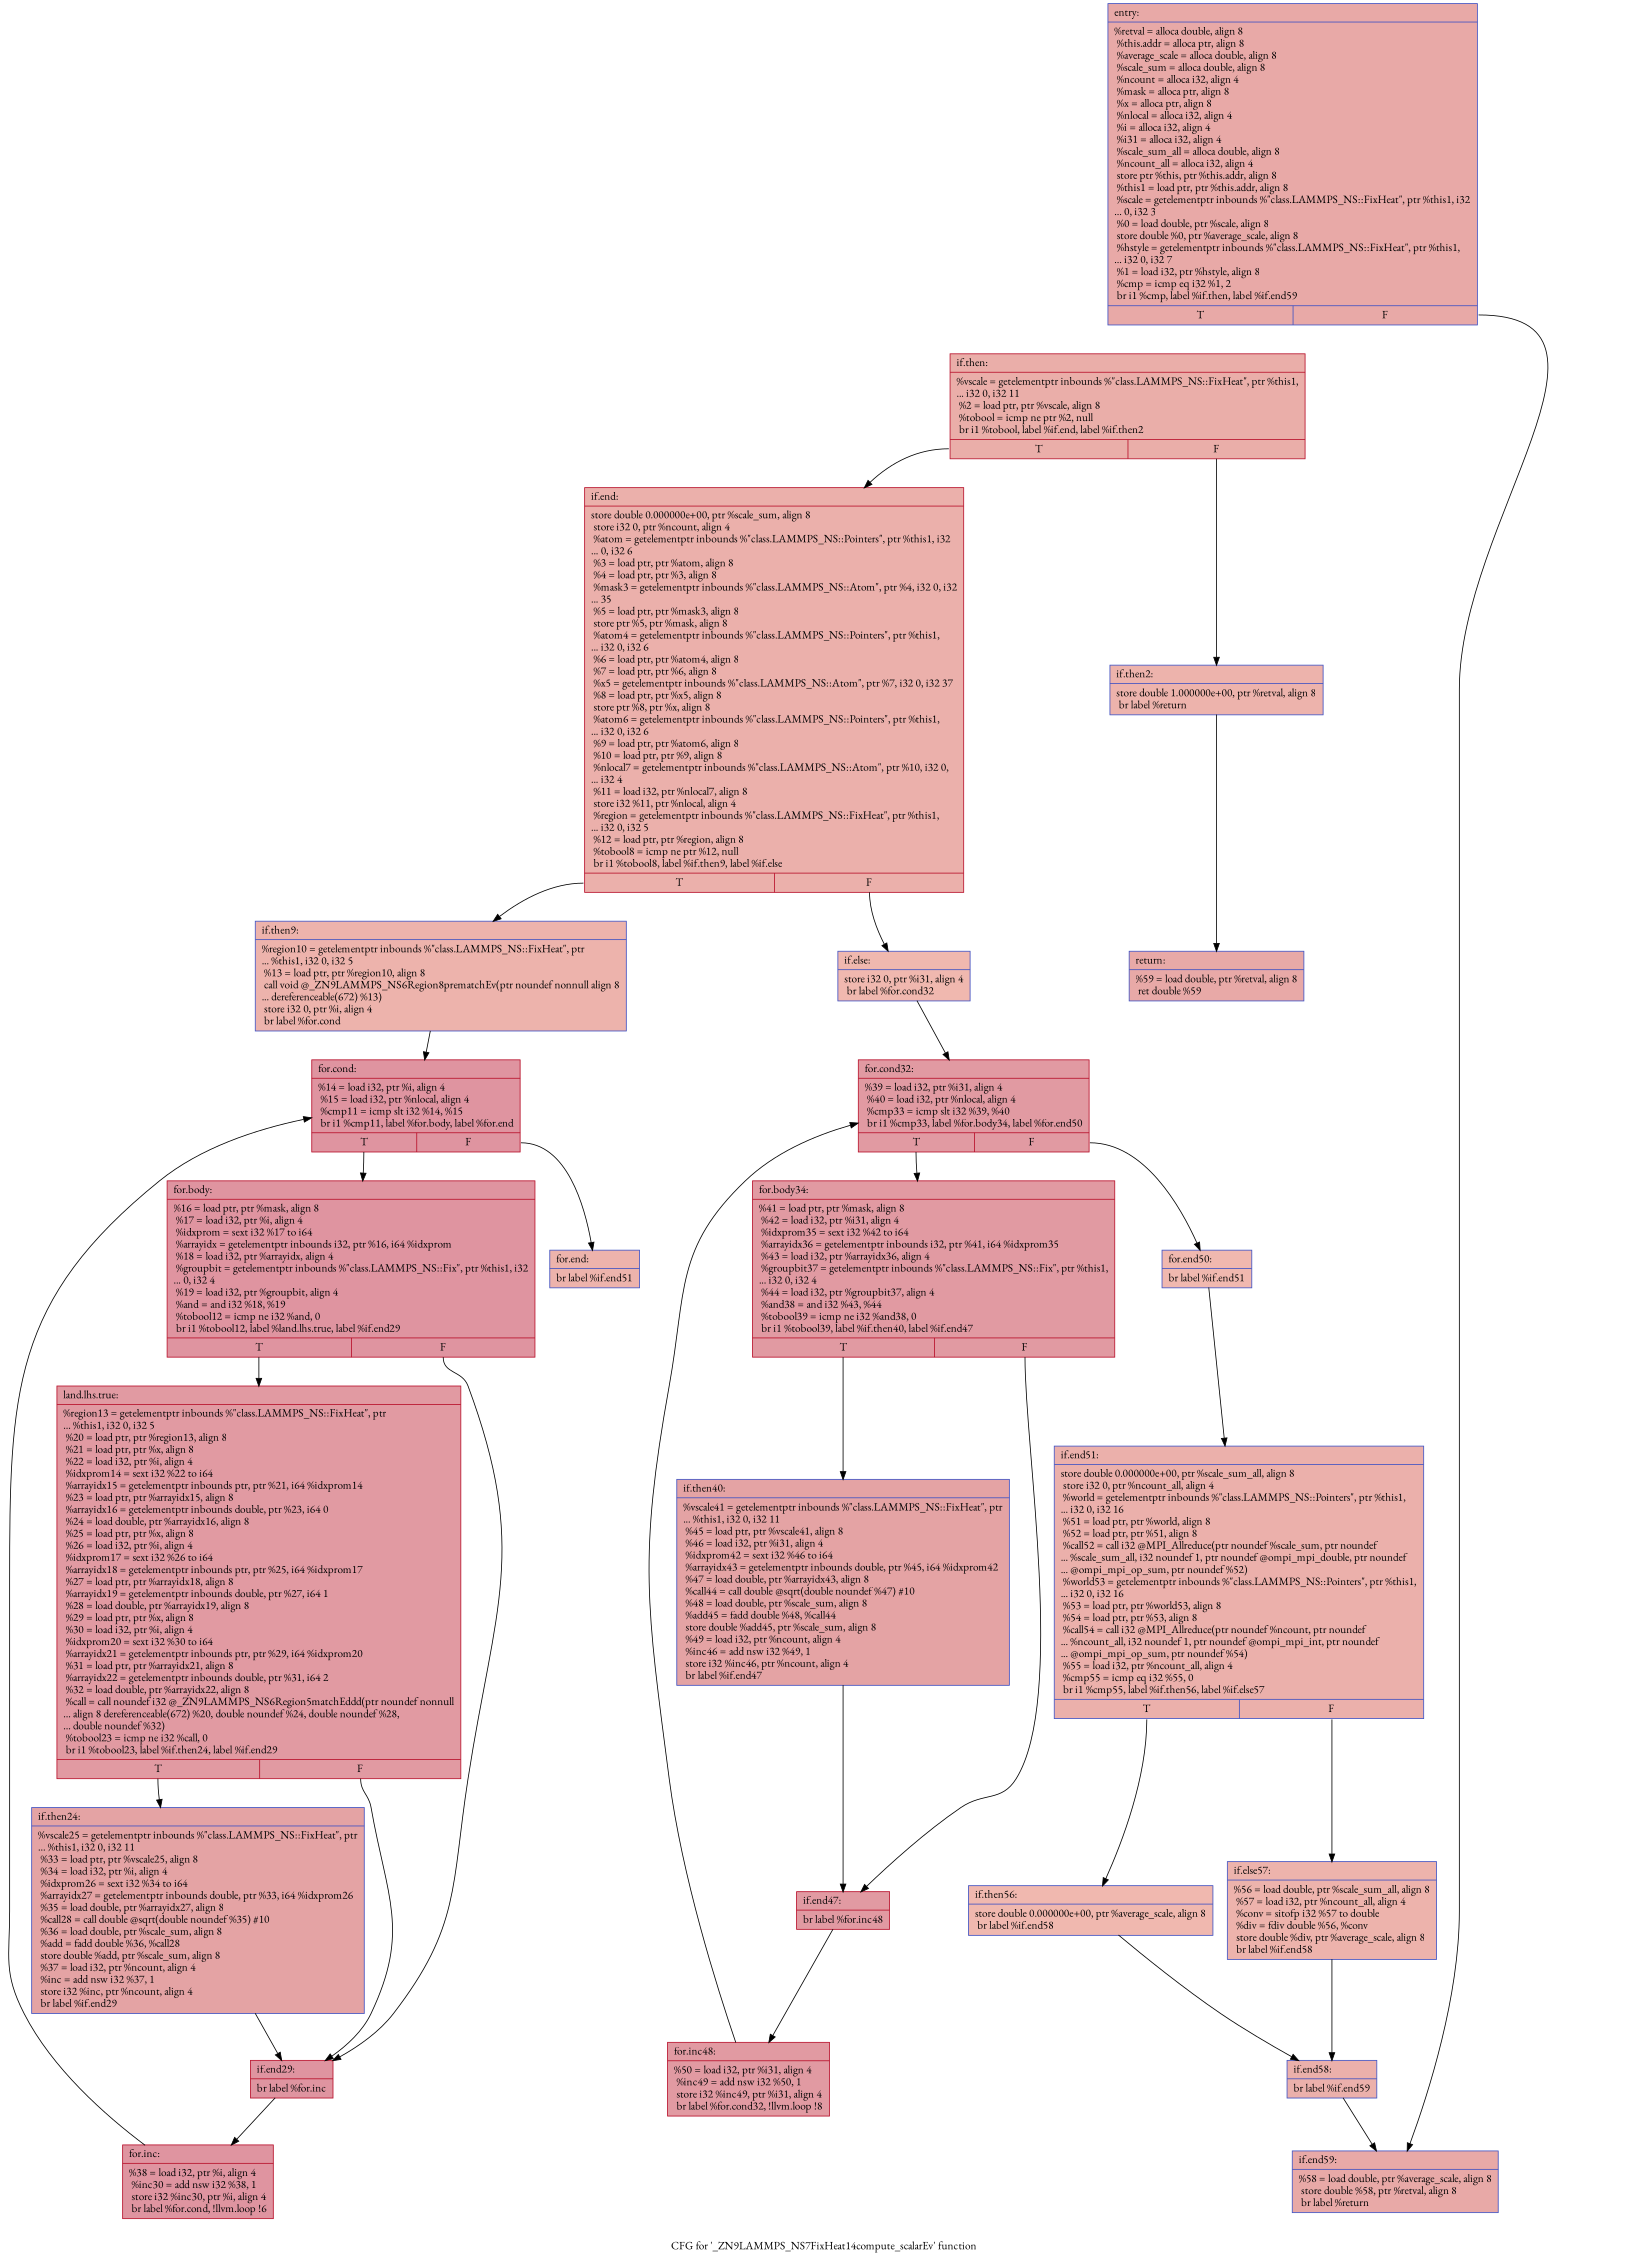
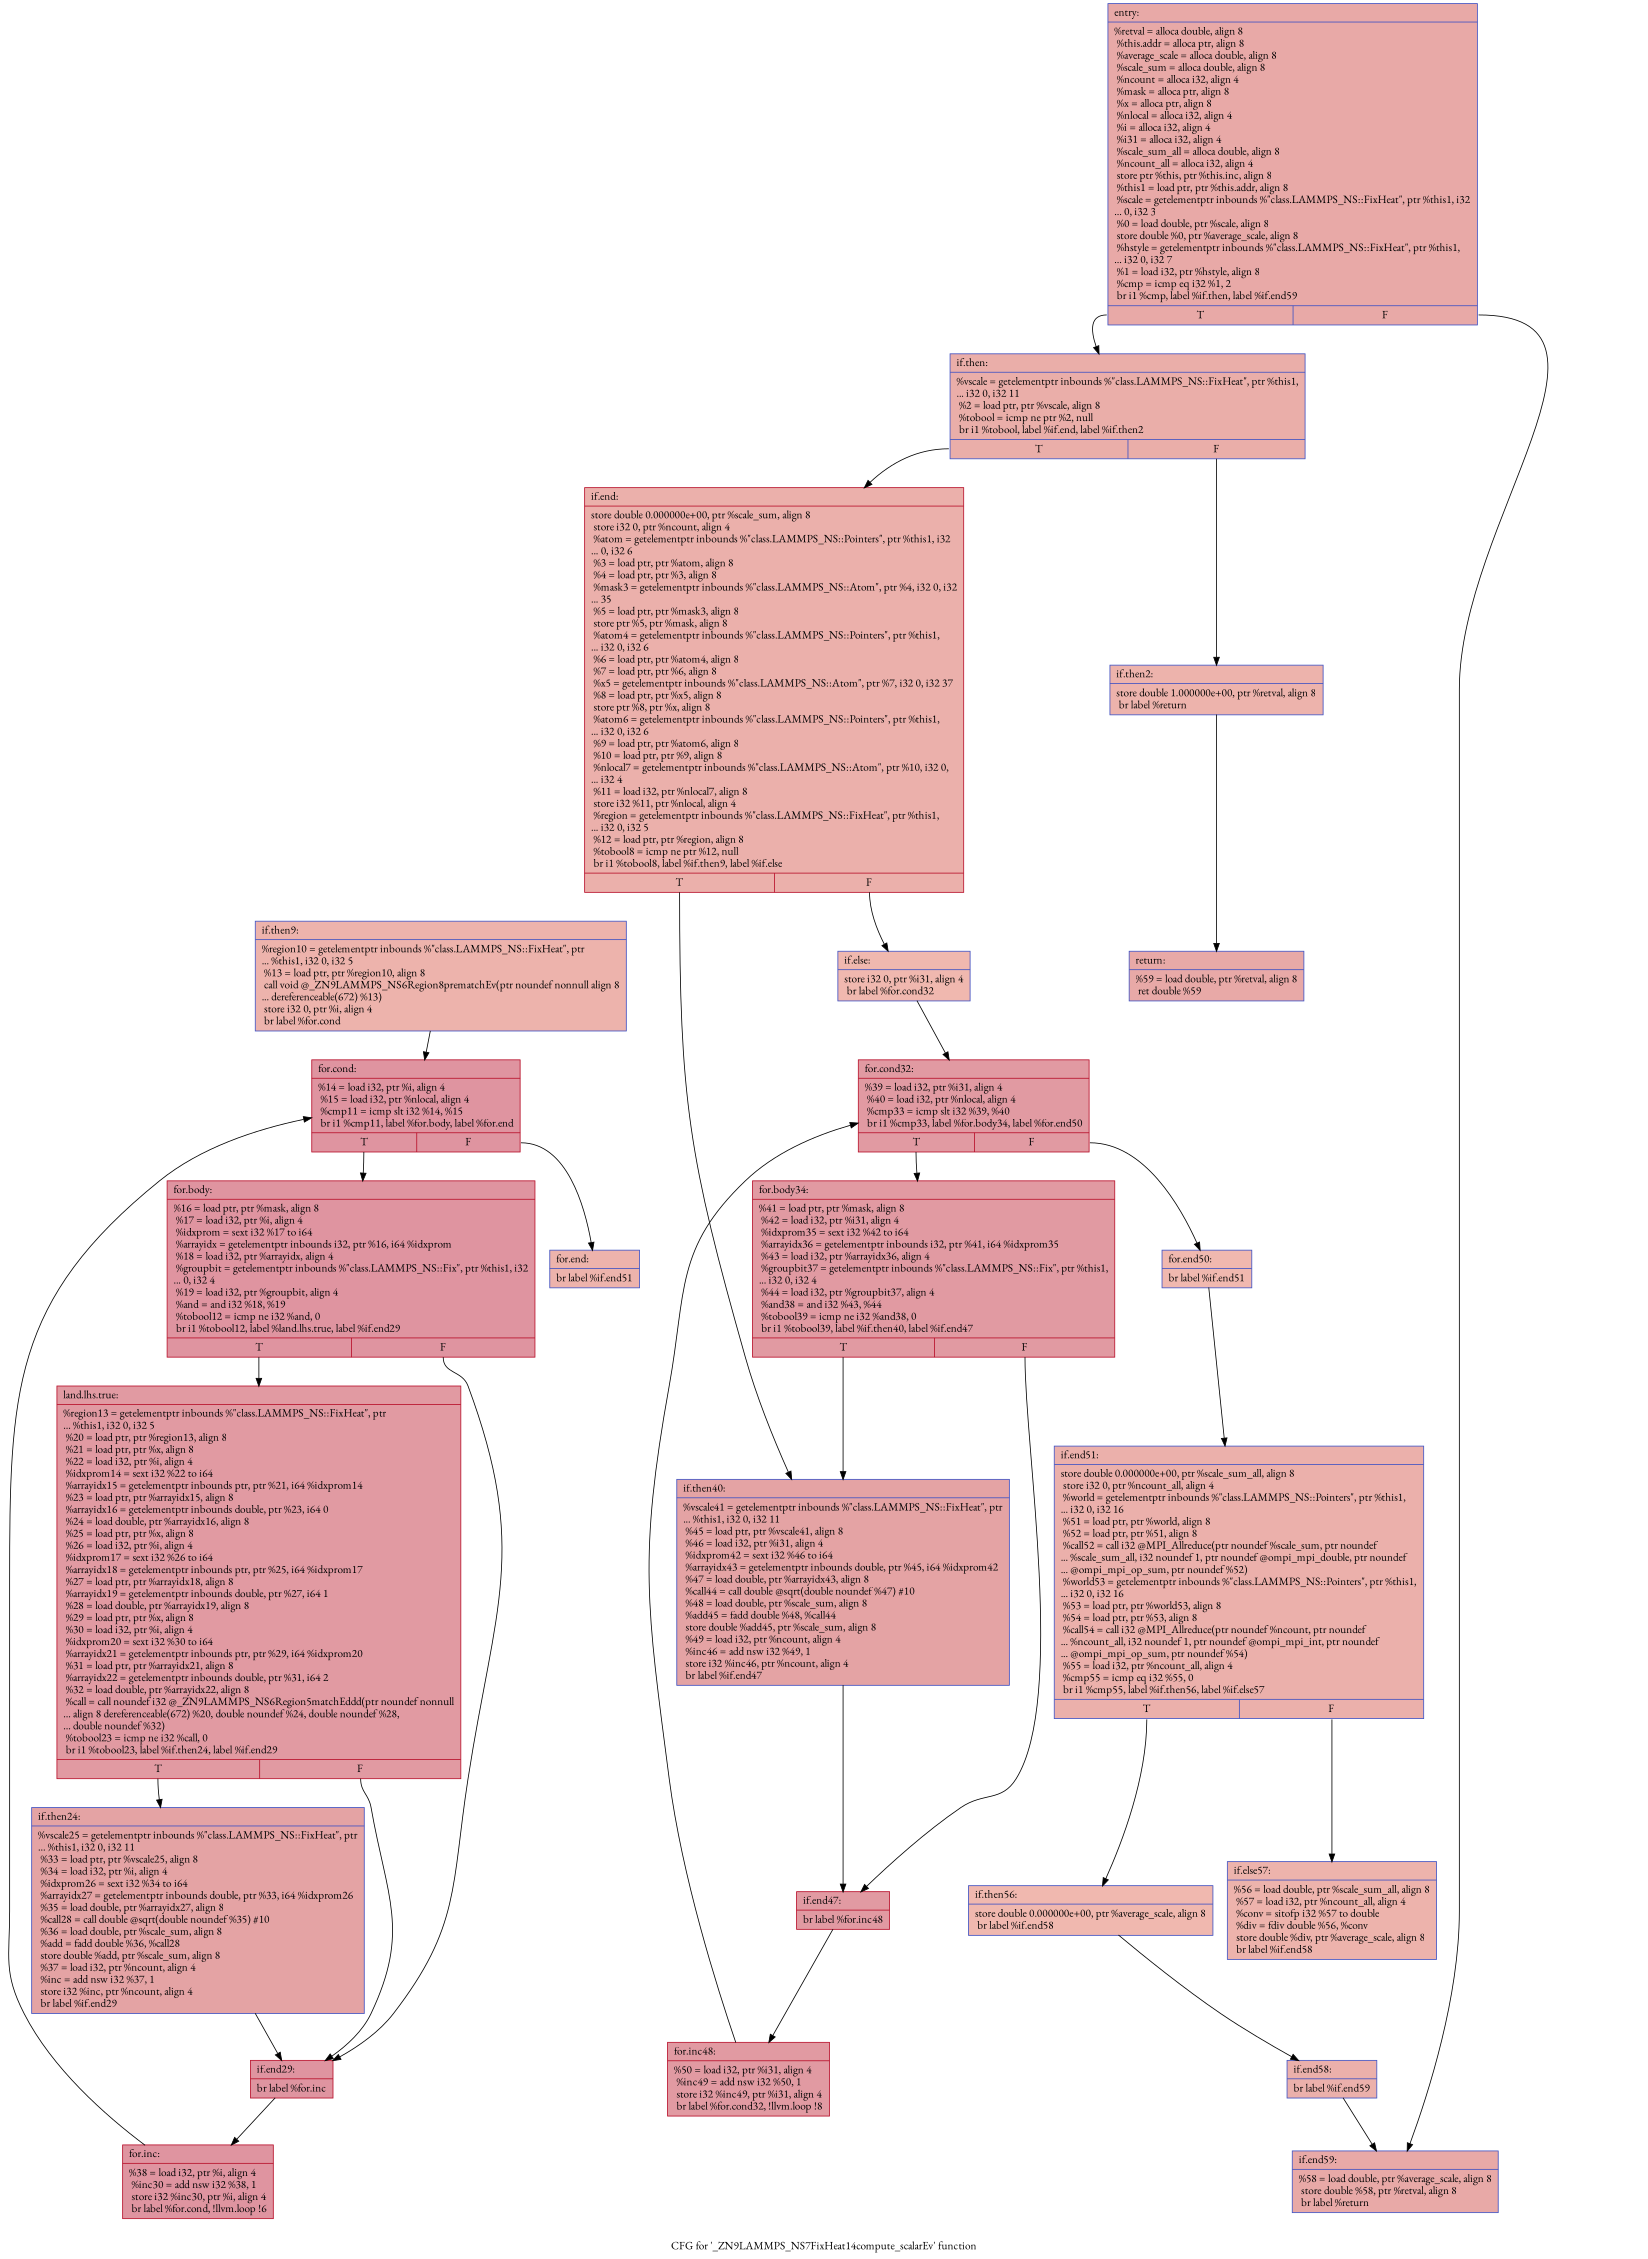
(1196, 176) -> (1193, 176)
none -> (1093, 327)
(1128, 406) -> (1128, 406)
(539, 893) -> (702, 1188)
(1332, 2006) -> none
